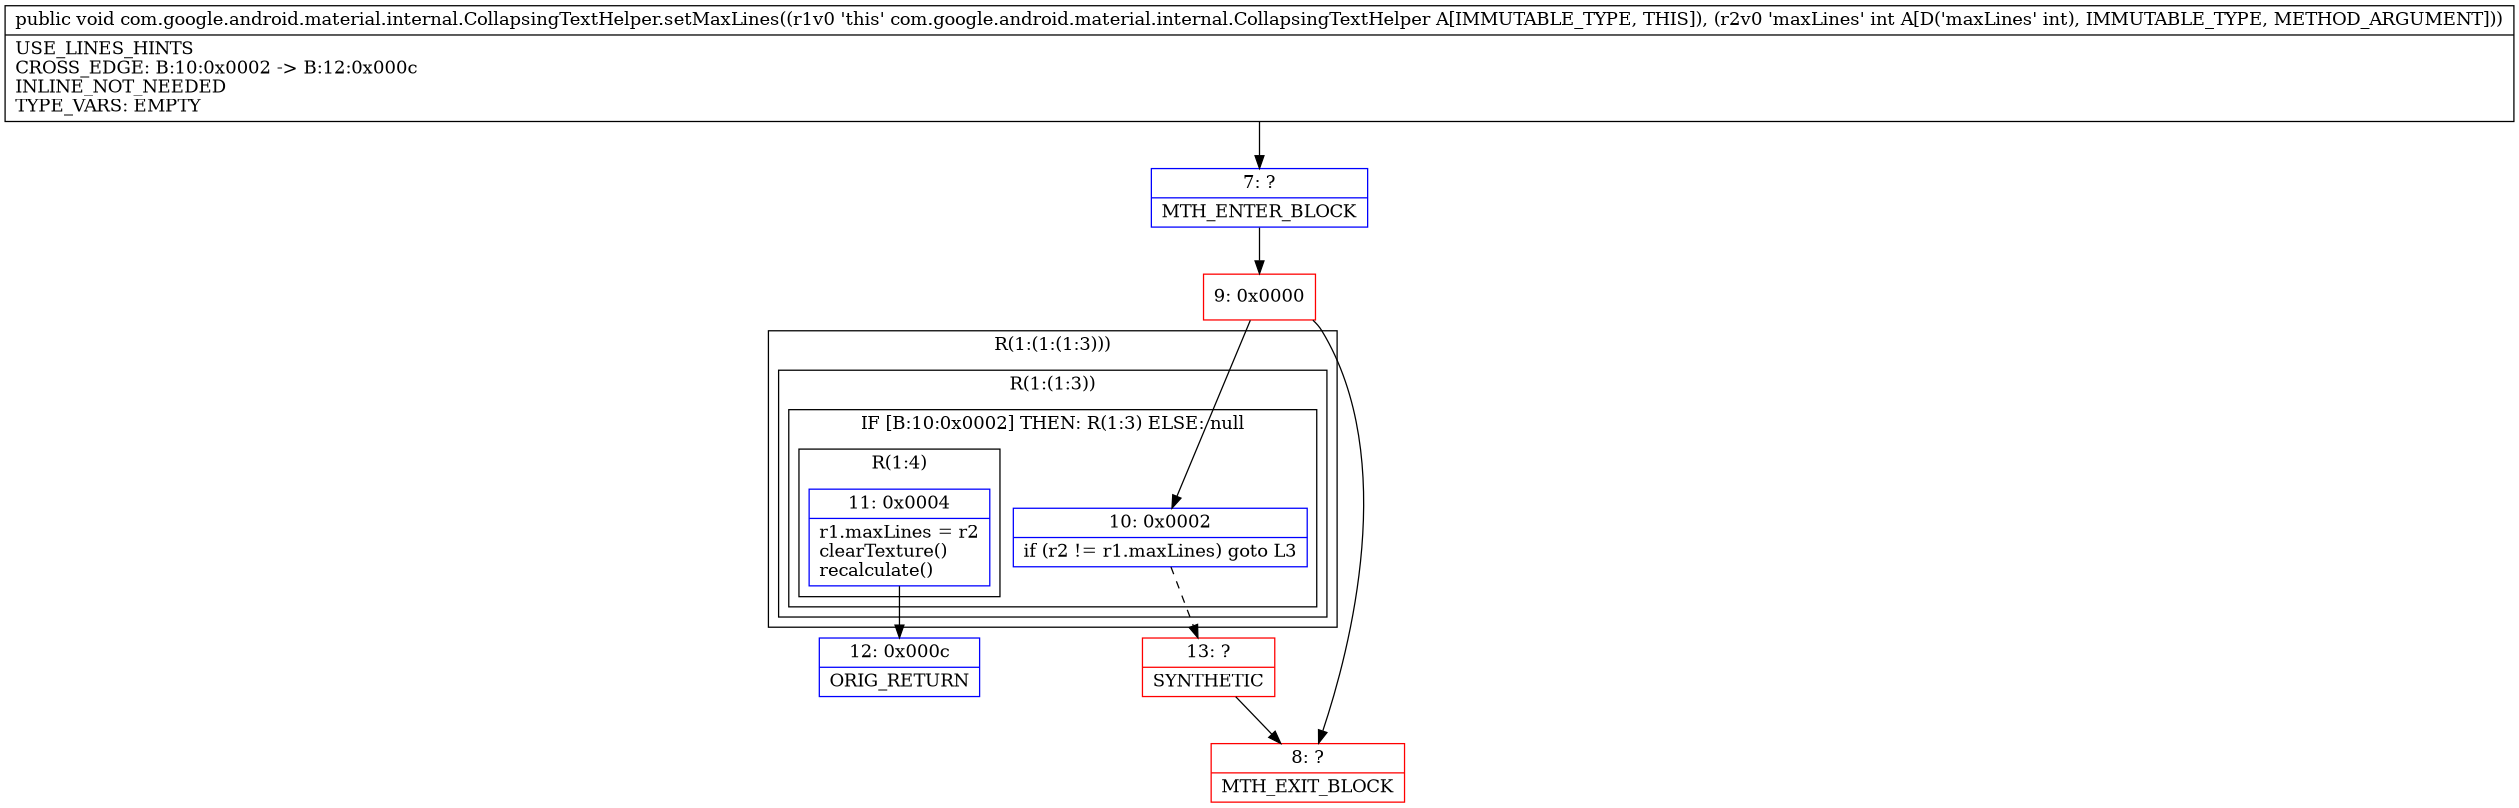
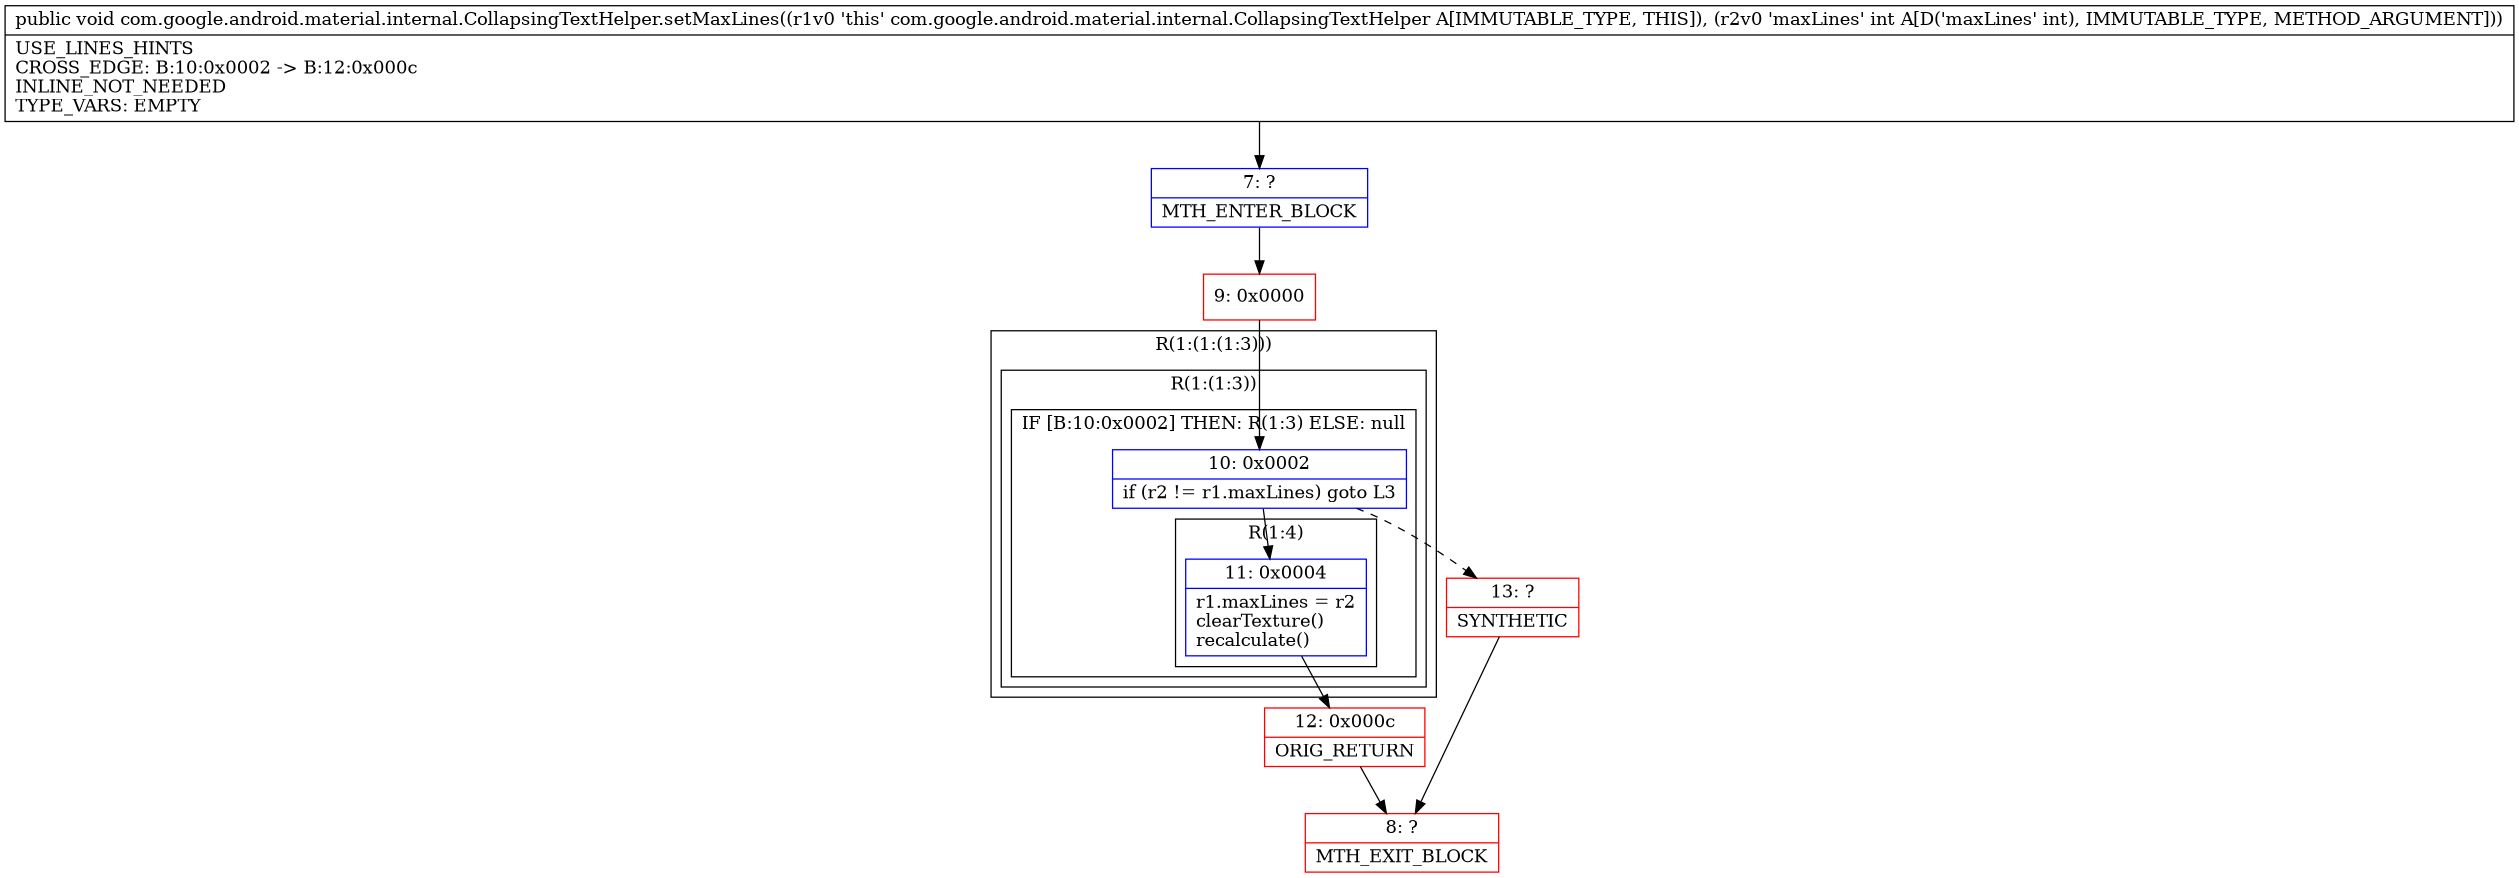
(1363, 523) -> (1370, 784)
none -> (1266, 527)
(899, 667) -> (1345, 737)
